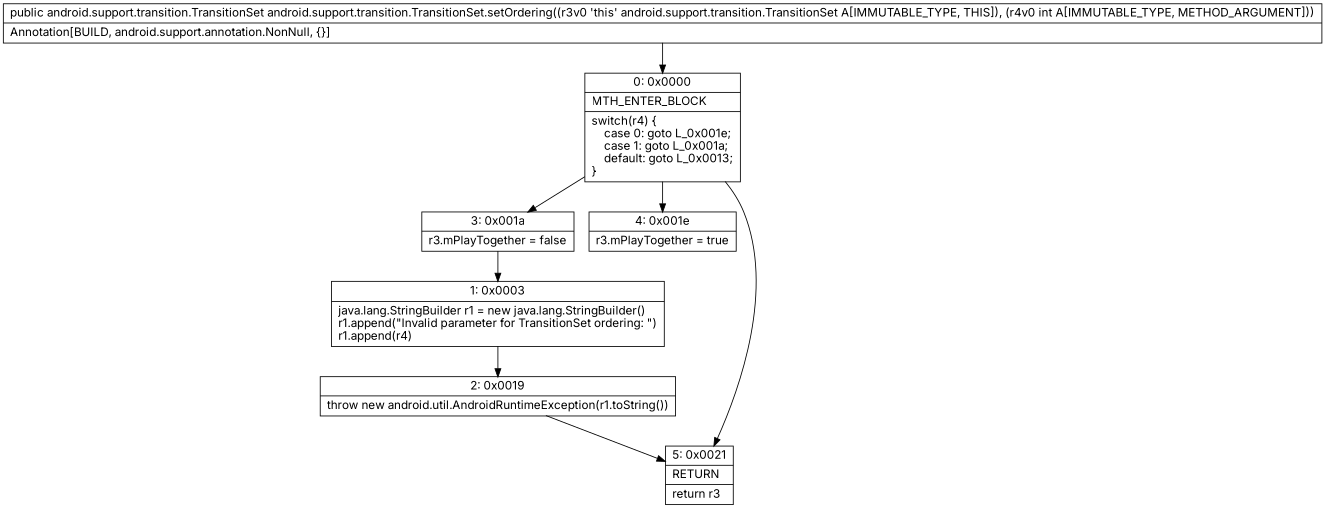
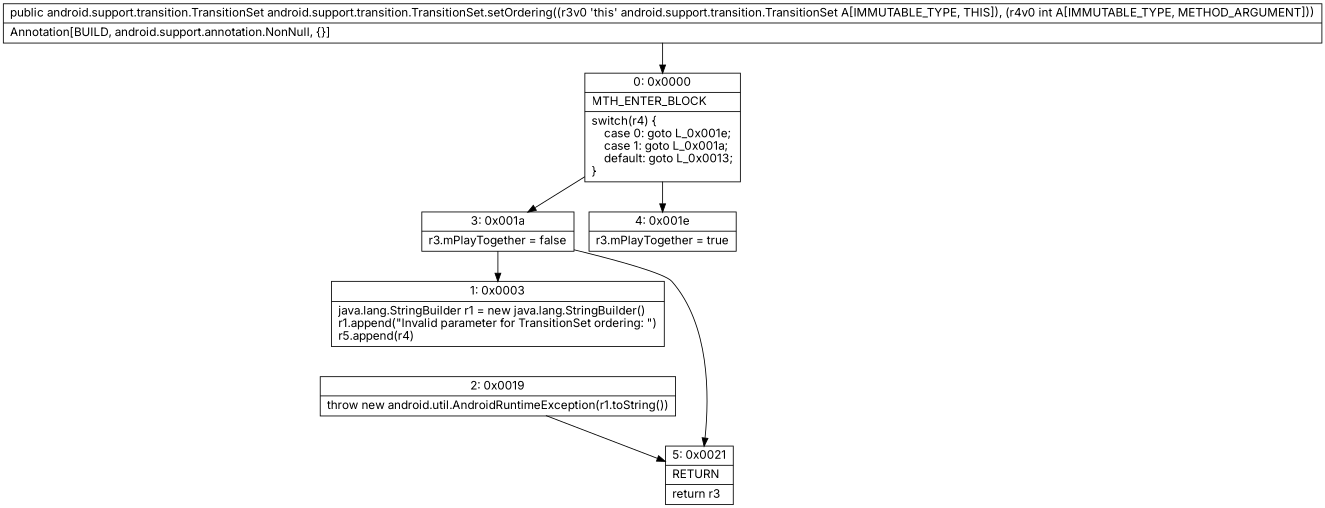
(754, 310) -> (688, 307)
(375, 336) -> (376, 336)
(498, 357) -> none
